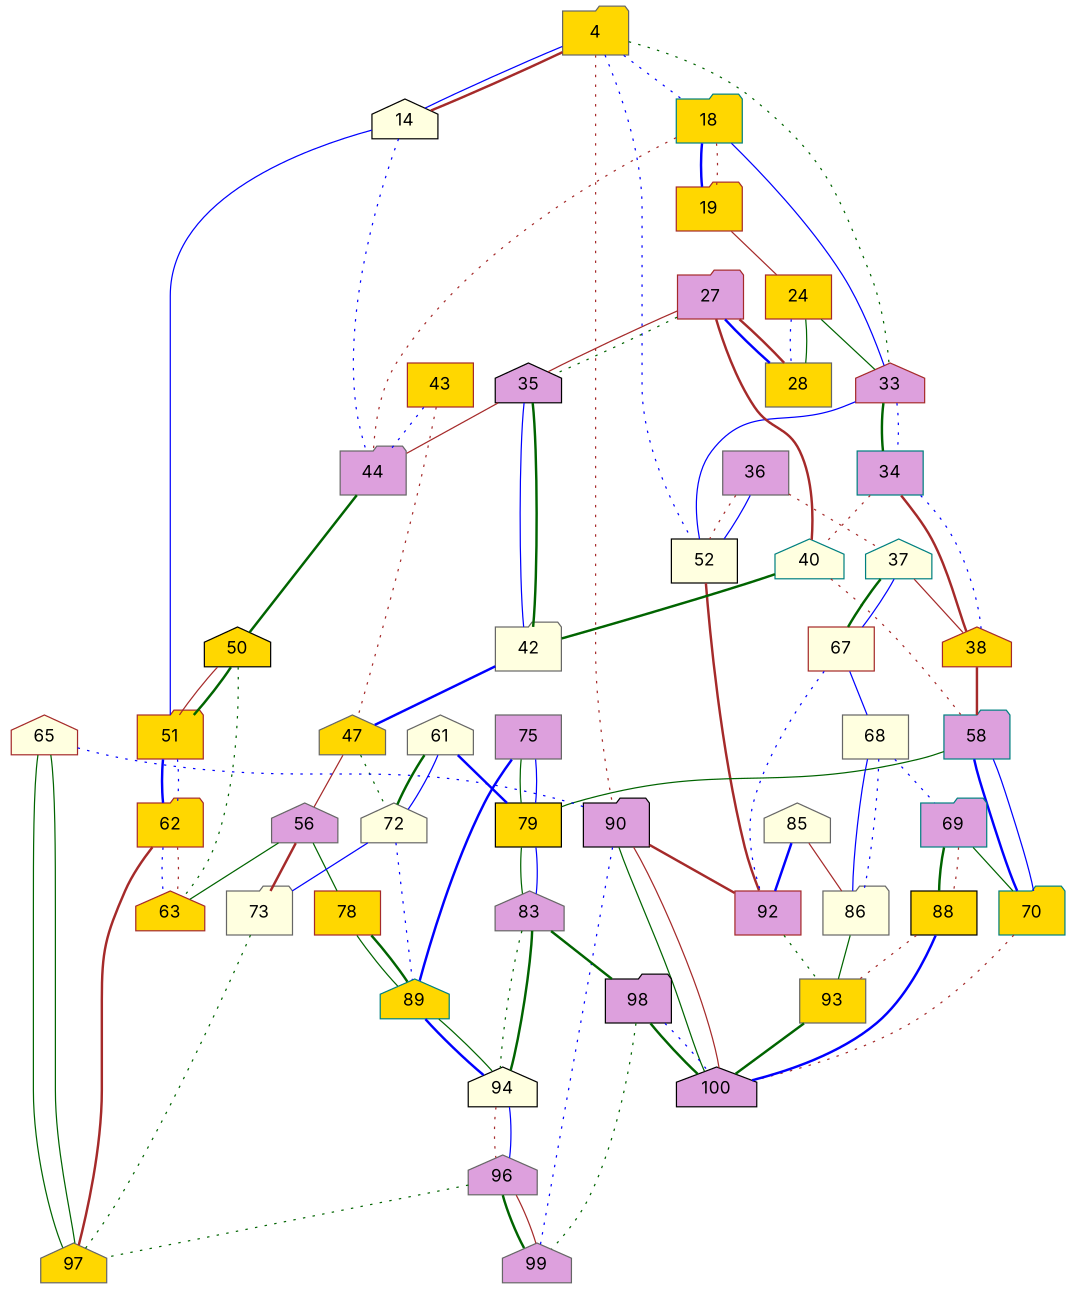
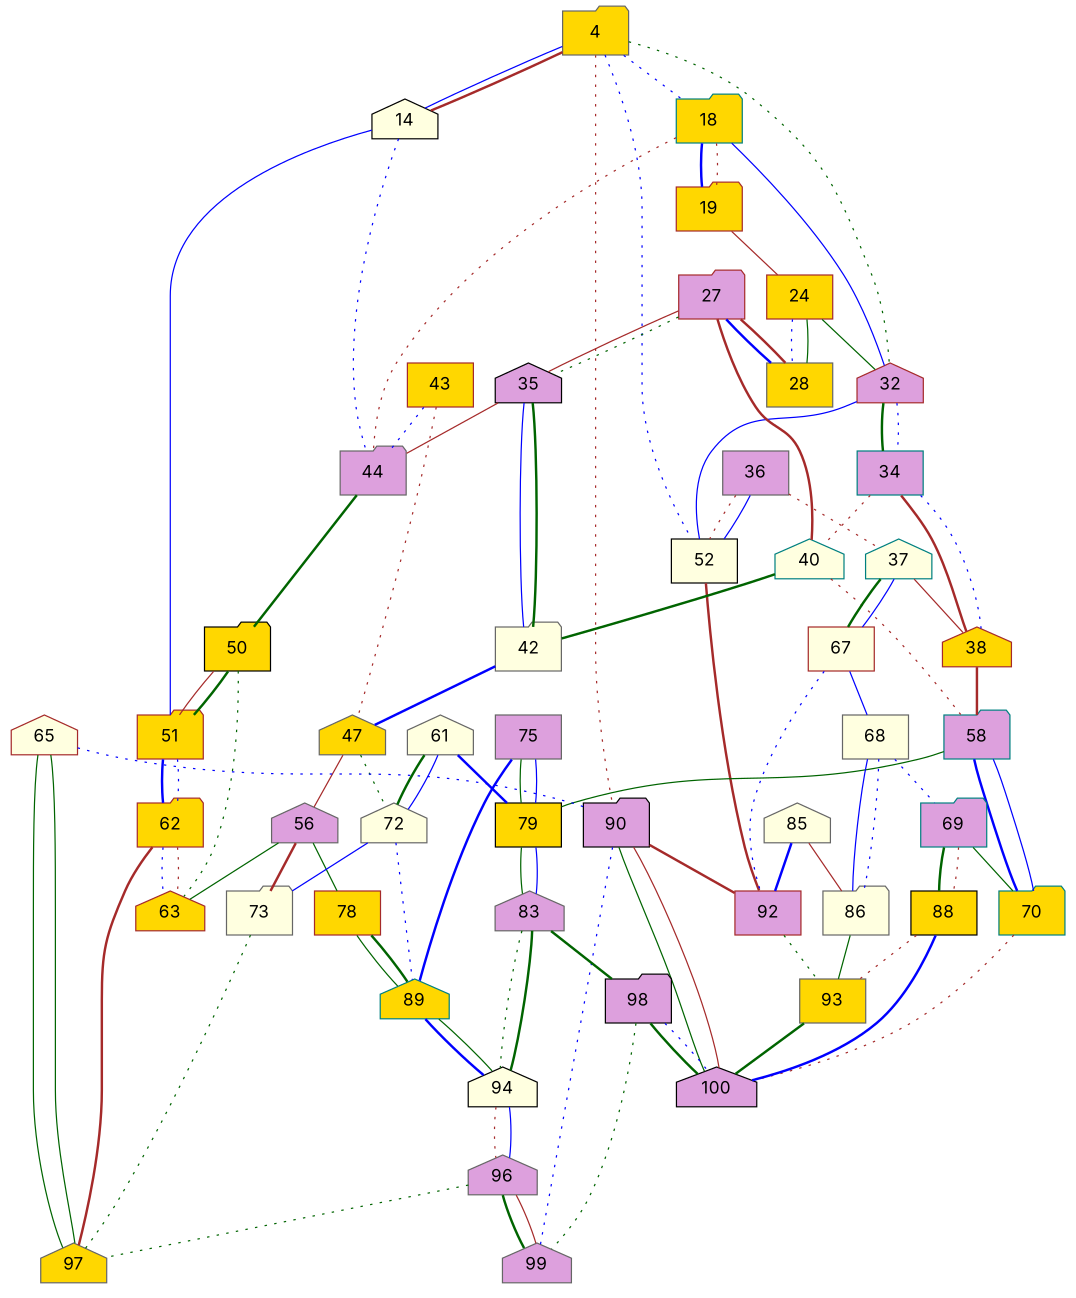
(890, 385) -> (890, 385)
(237, 649) -> (237, 649)
